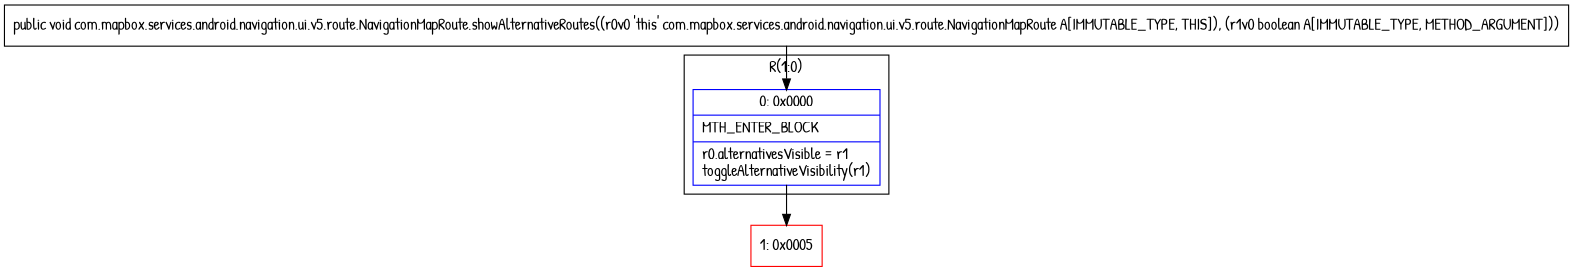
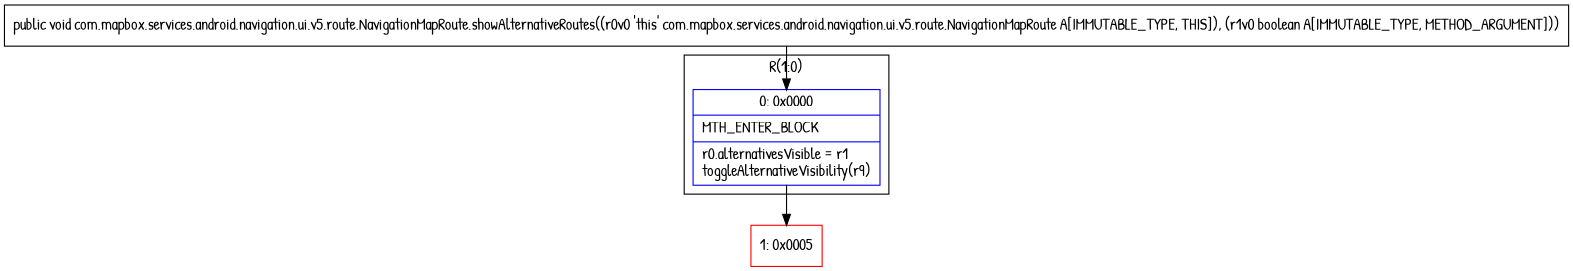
(787, 171) -> (787, 171)
